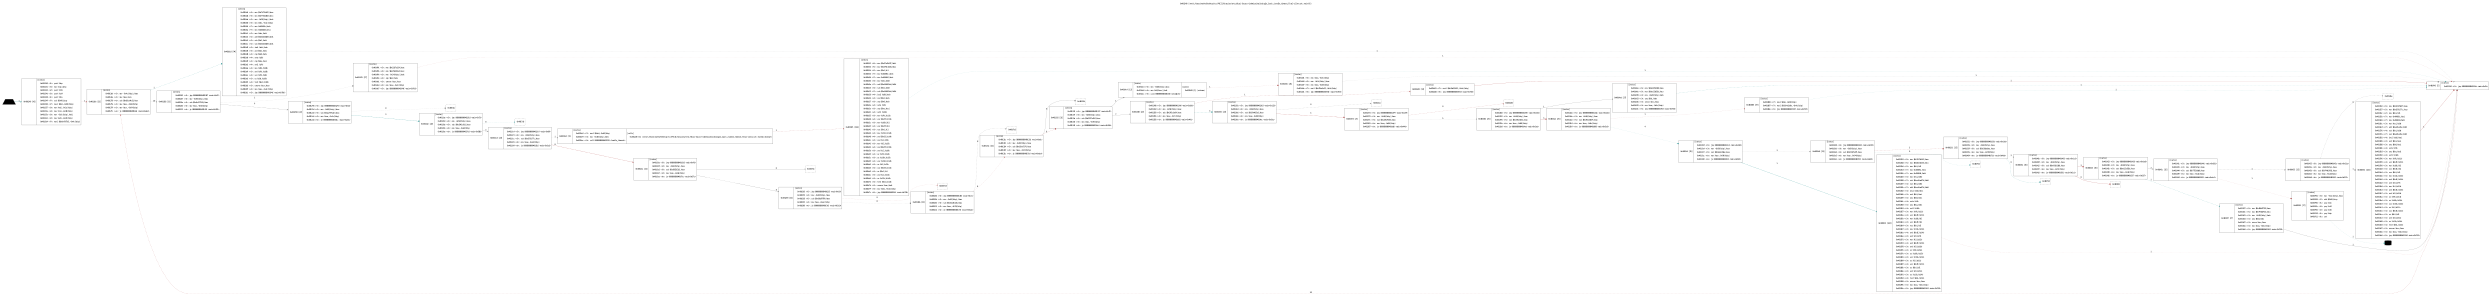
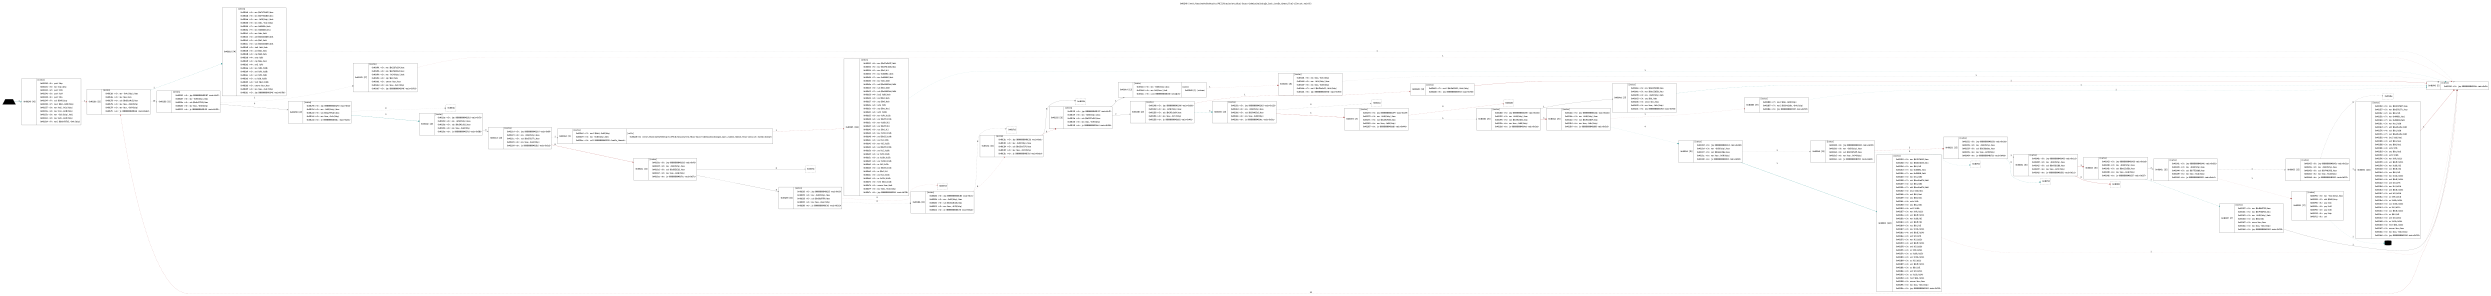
(520, 122) -> none
